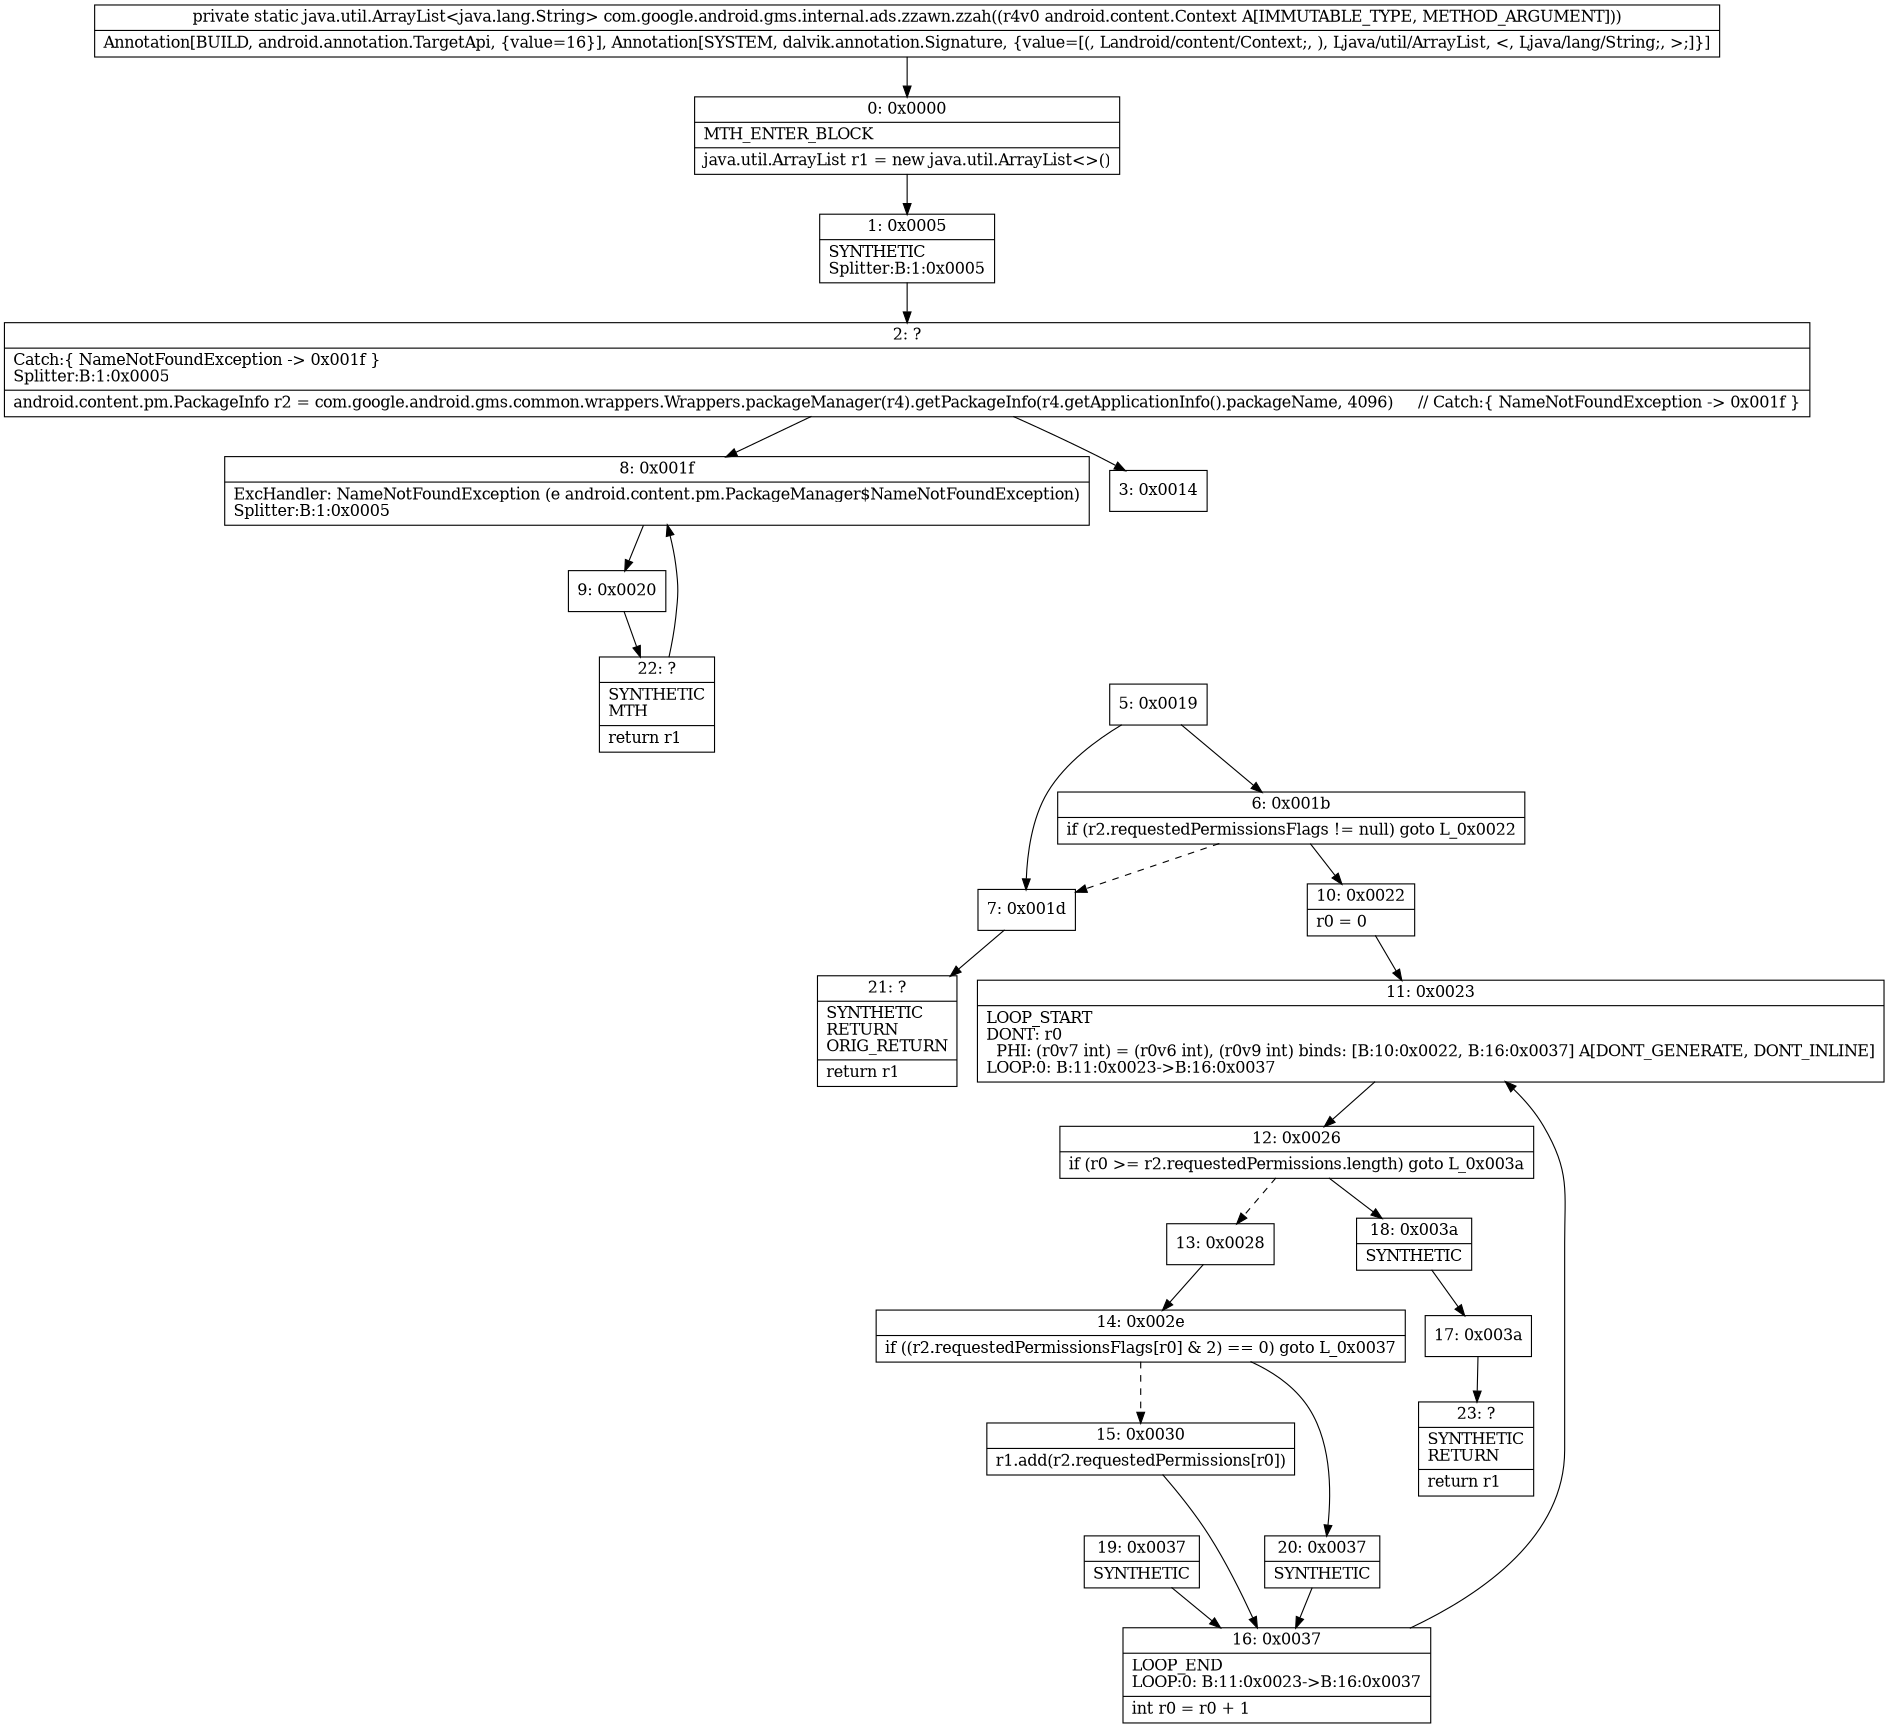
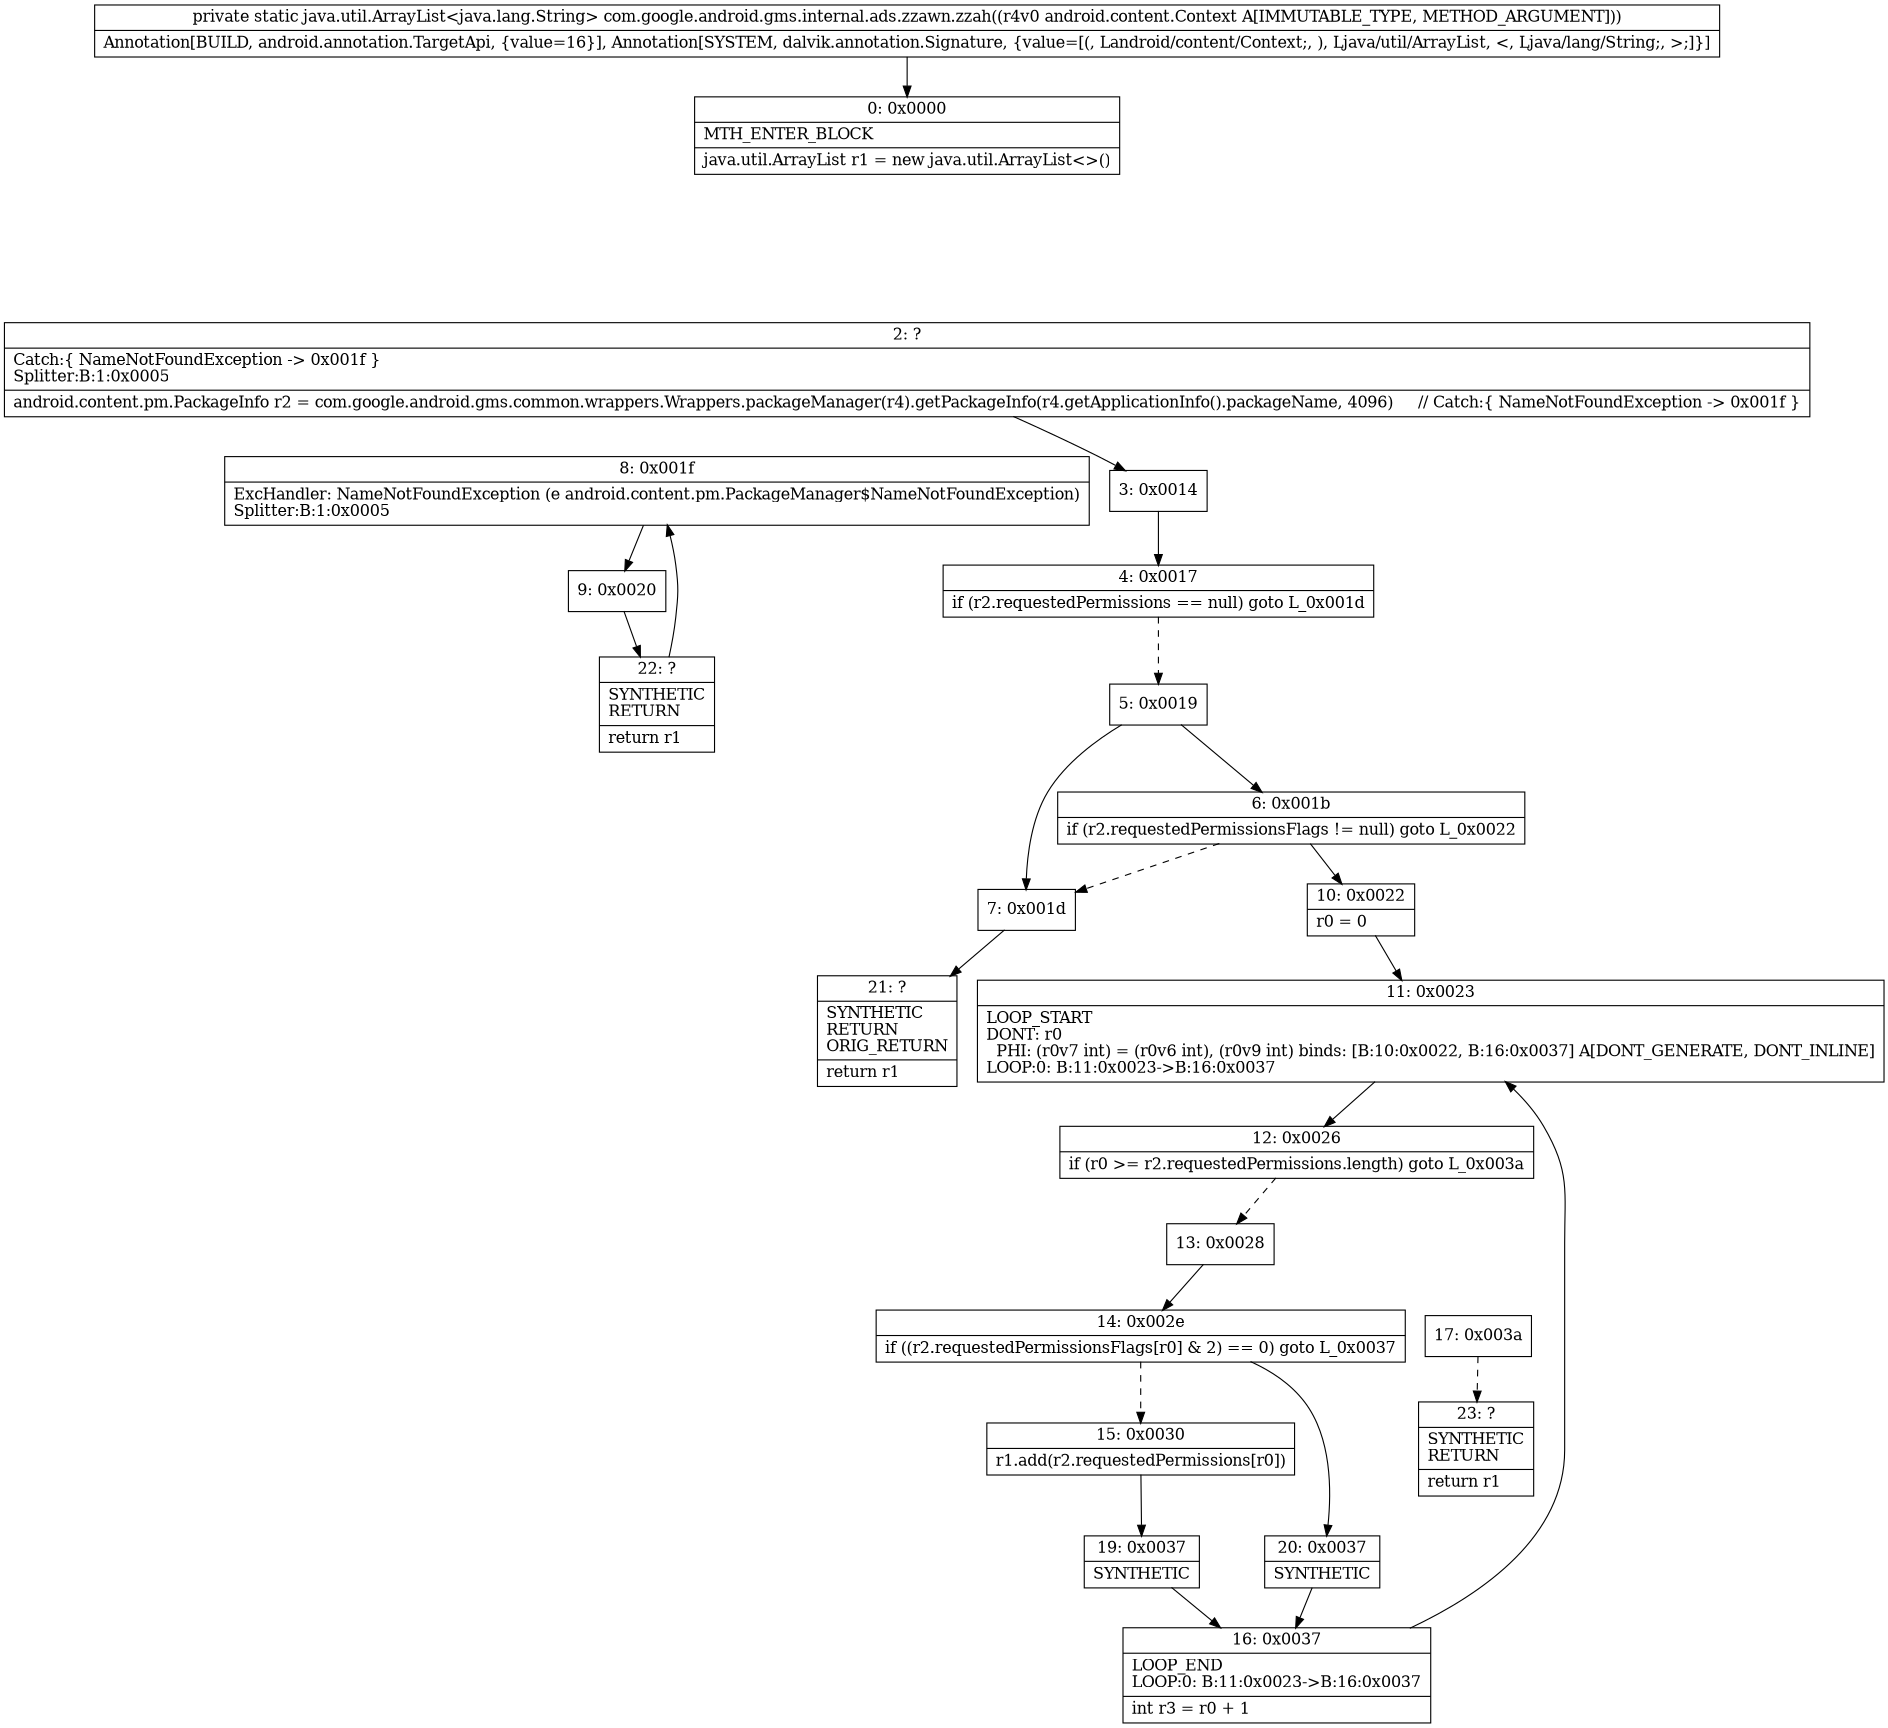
(907, 249) -> none
(774, 434) -> none
none -> (1158, 591)
(628, 712) -> (644, 712)
(1414, 1244) -> none
(1478, 1374) -> (1478, 1374)
(1213, 1542) -> (1141, 1500)
(1191, 1709) -> (1191, 1709)
